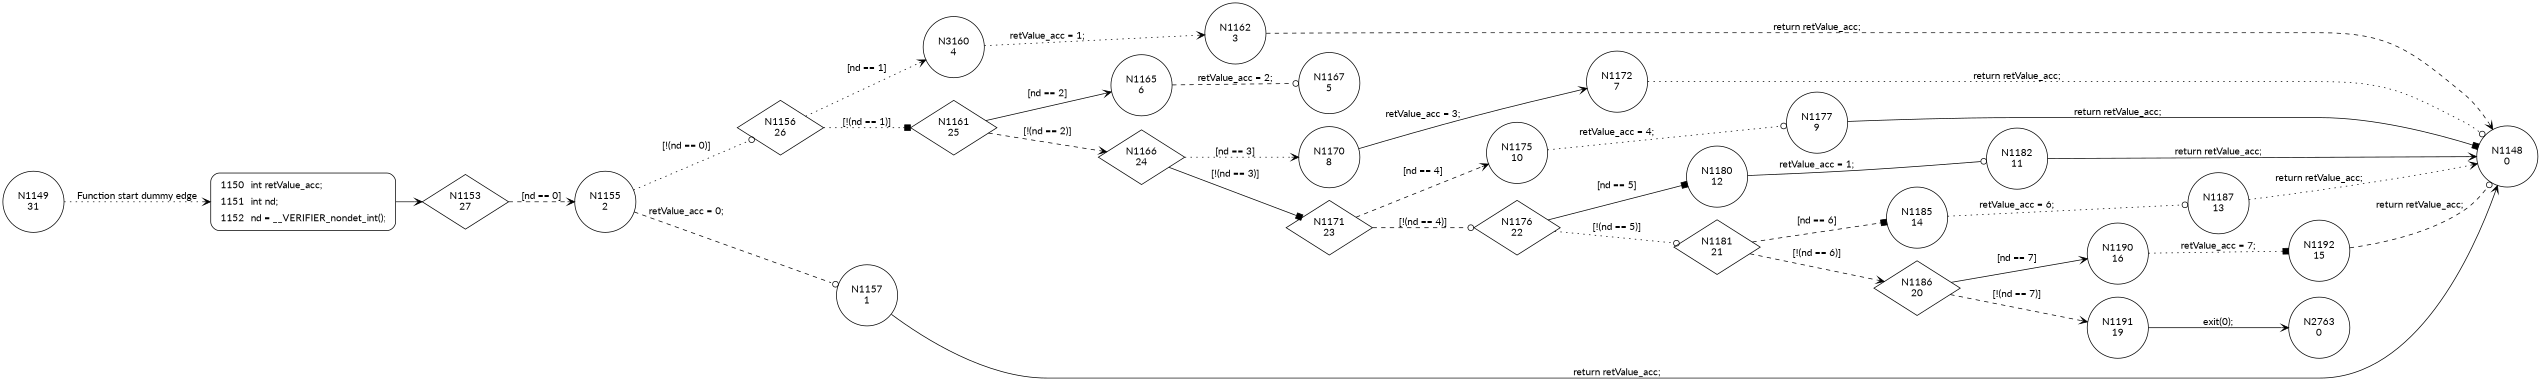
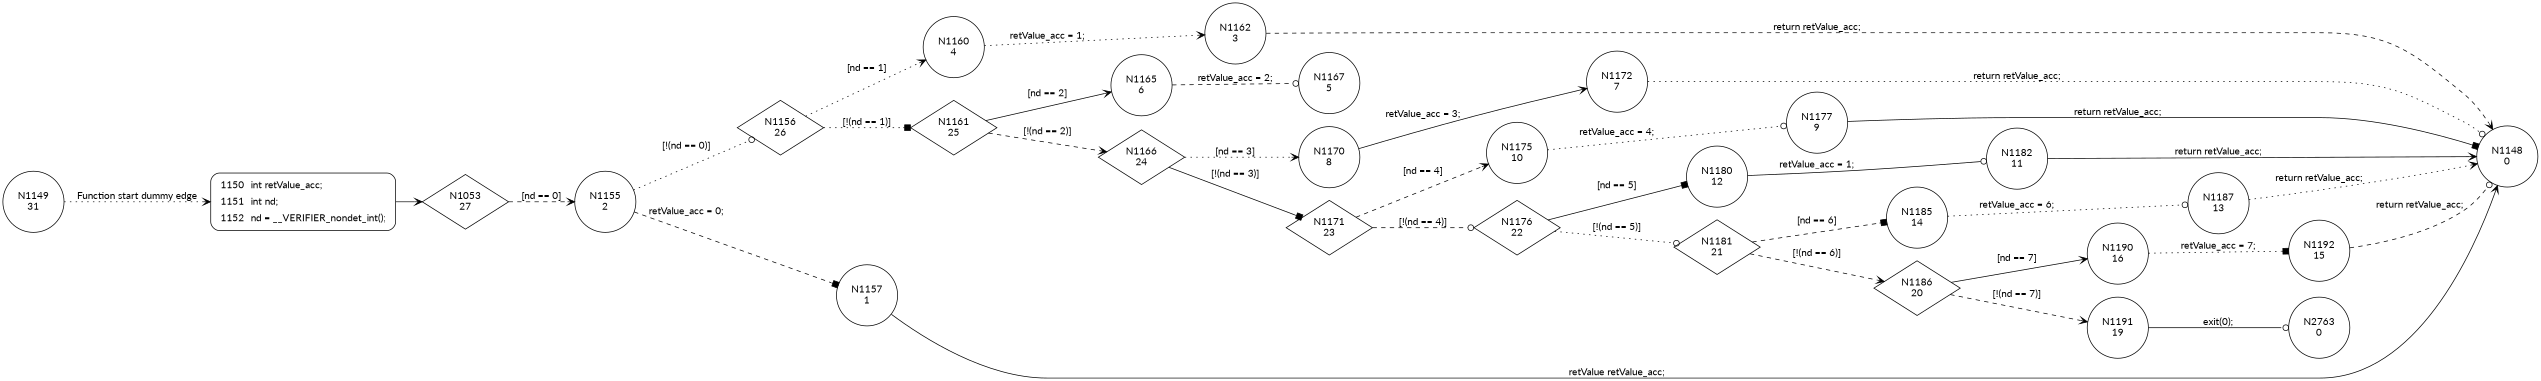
(954, 47) -> (954, 47)
(465, 202) -> (465, 202)
(733, 247) -> (733, 247)
(2215, 328) -> (2215, 328)
(1617, 373) -> (1617, 373)
